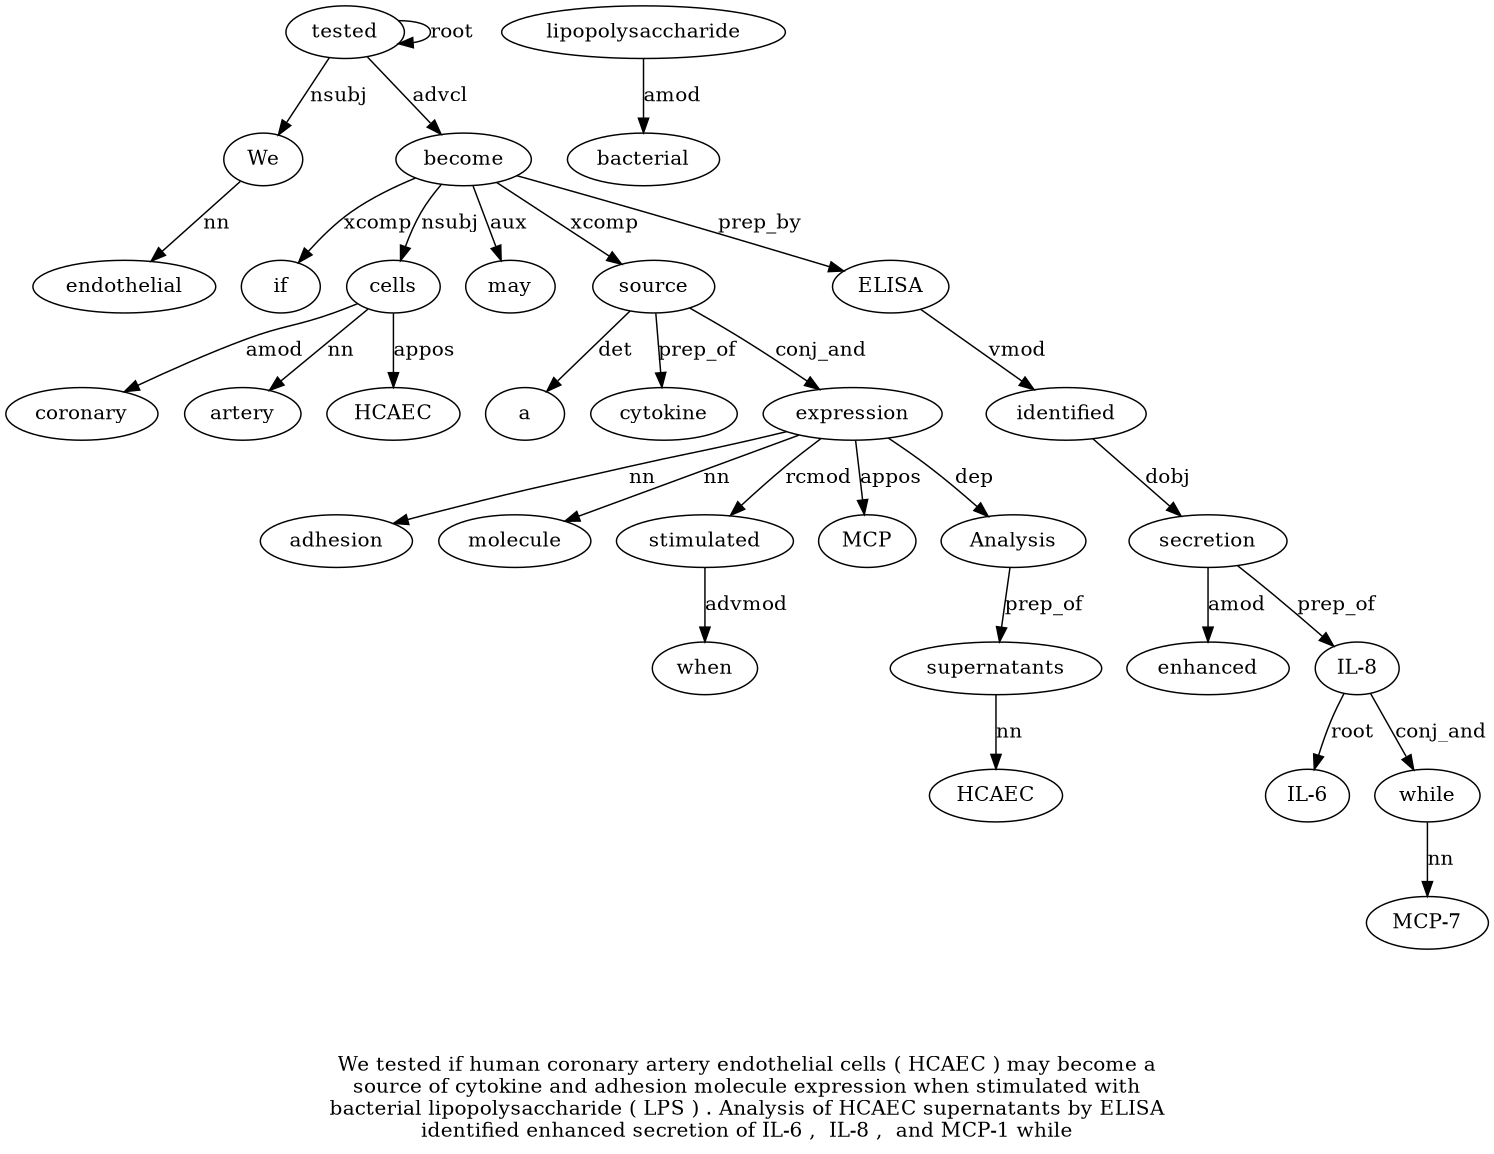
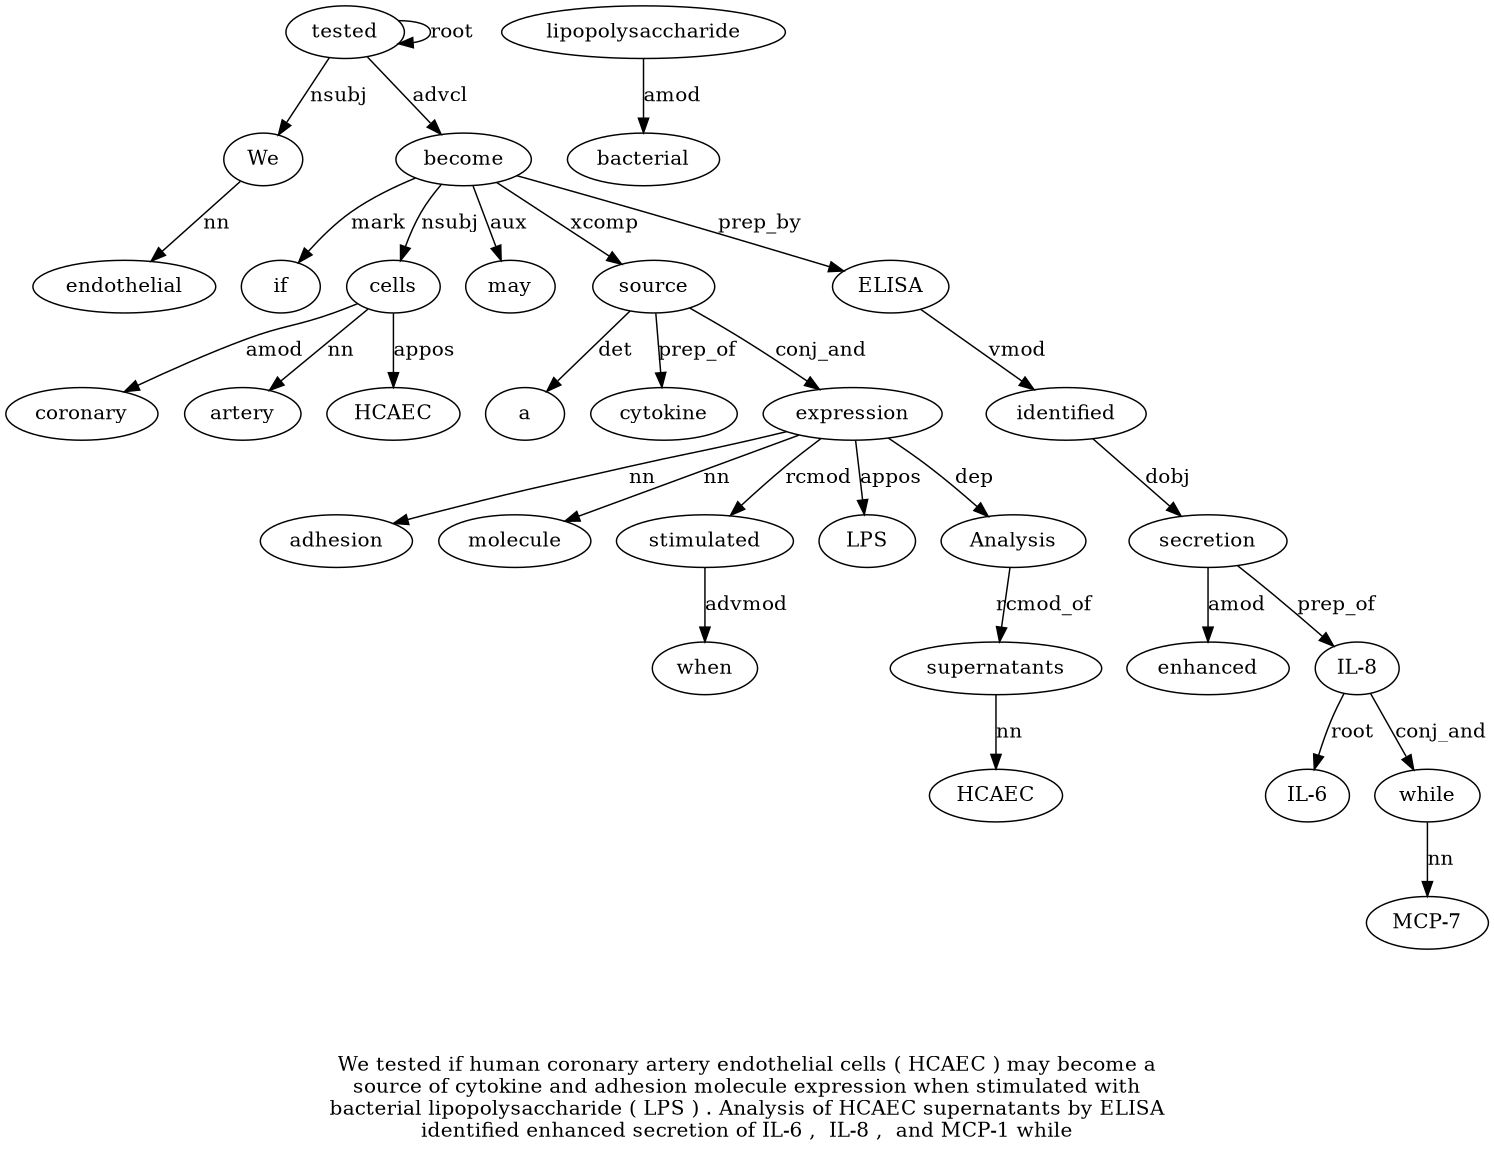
(378, 223) -> (378, 223)
(867, 541) -> (867, 541)
(1044, 605) -> (1044, 605)
